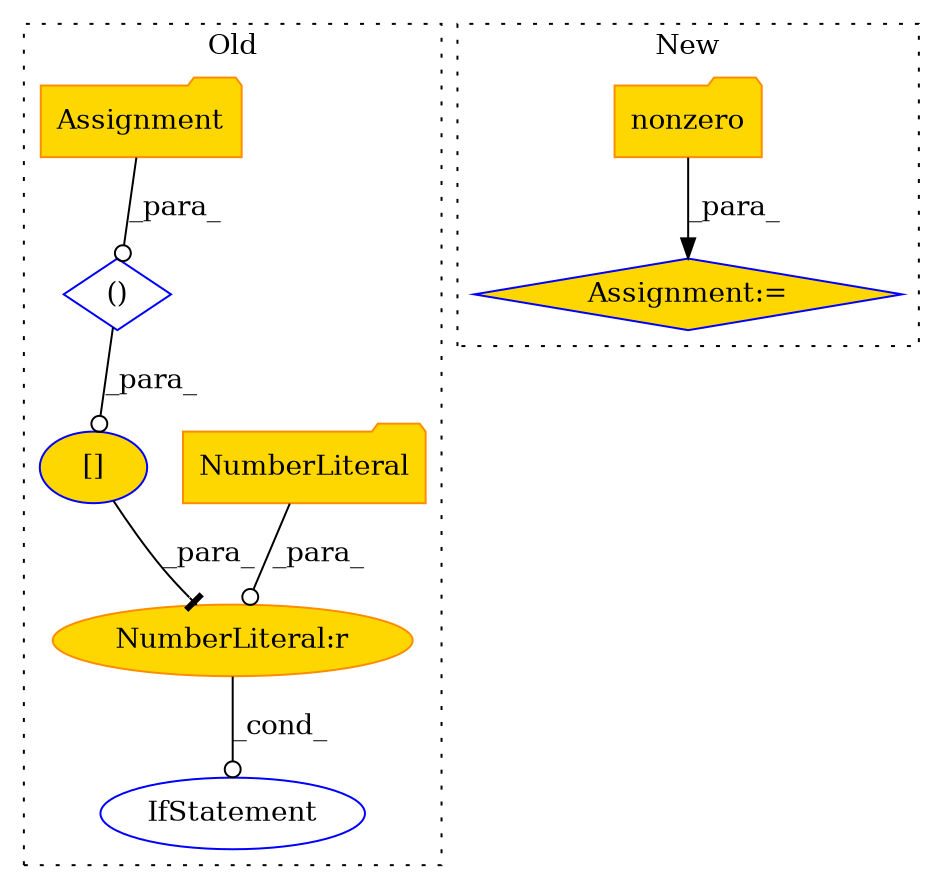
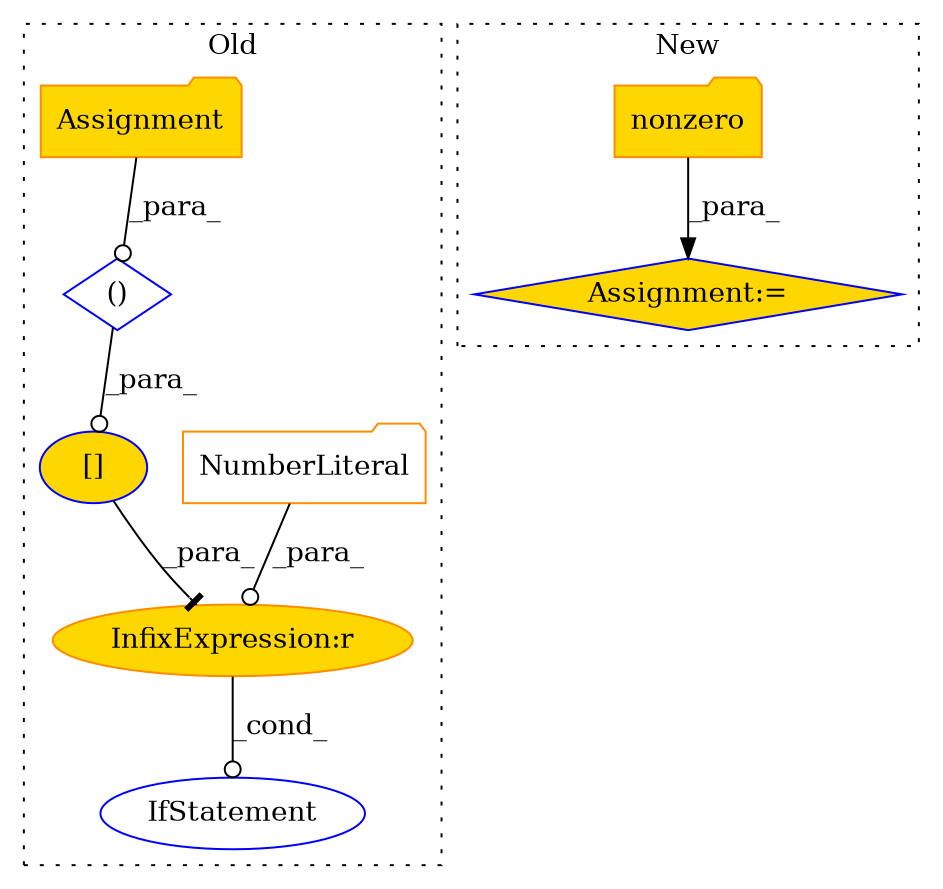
(304, 467) -> (304, 467)
(233, 640) -> (233, 640)
